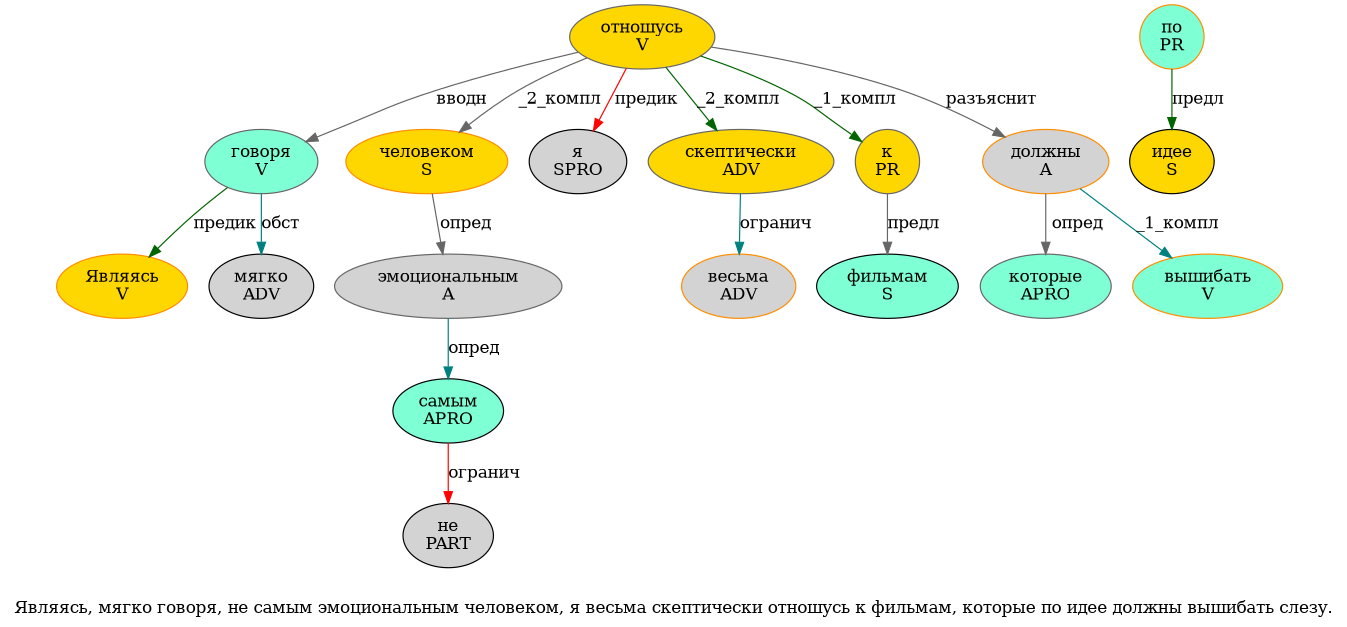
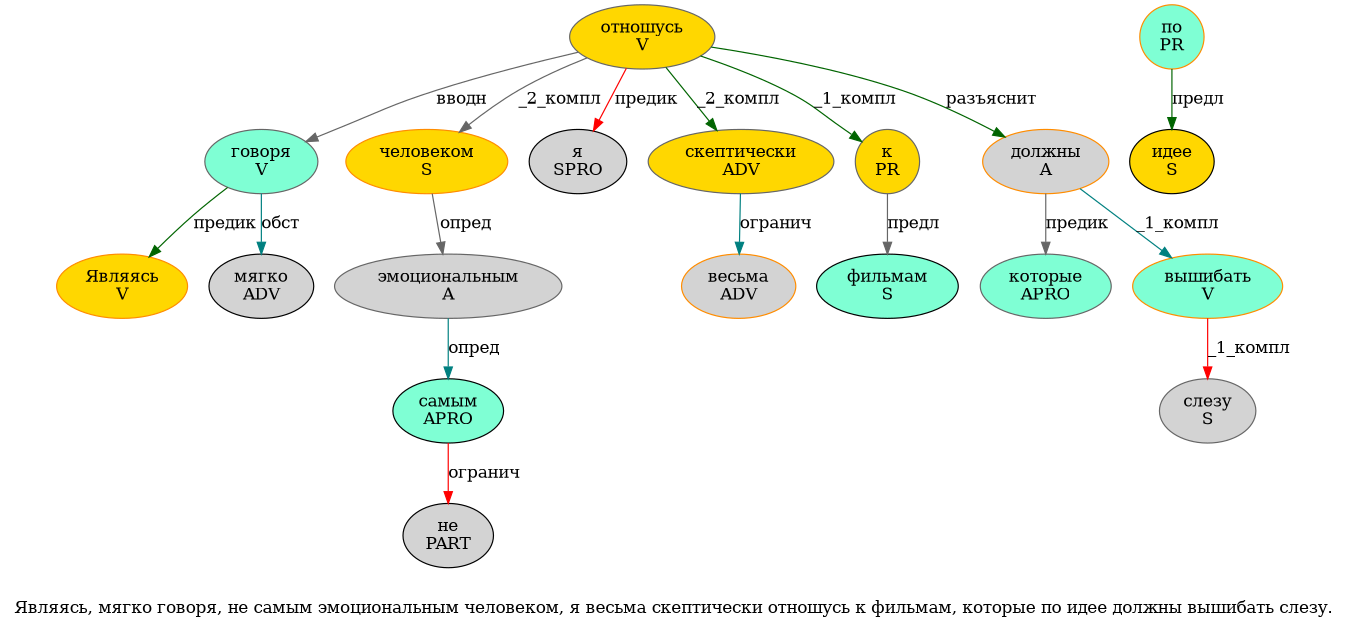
(857, 77) -> (857, 77)
(1077, 224) -> (1077, 224)
none -> (1208, 411)
